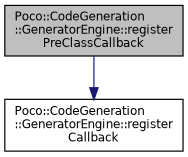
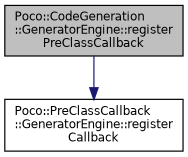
(94, 125) -> (94, 125)
